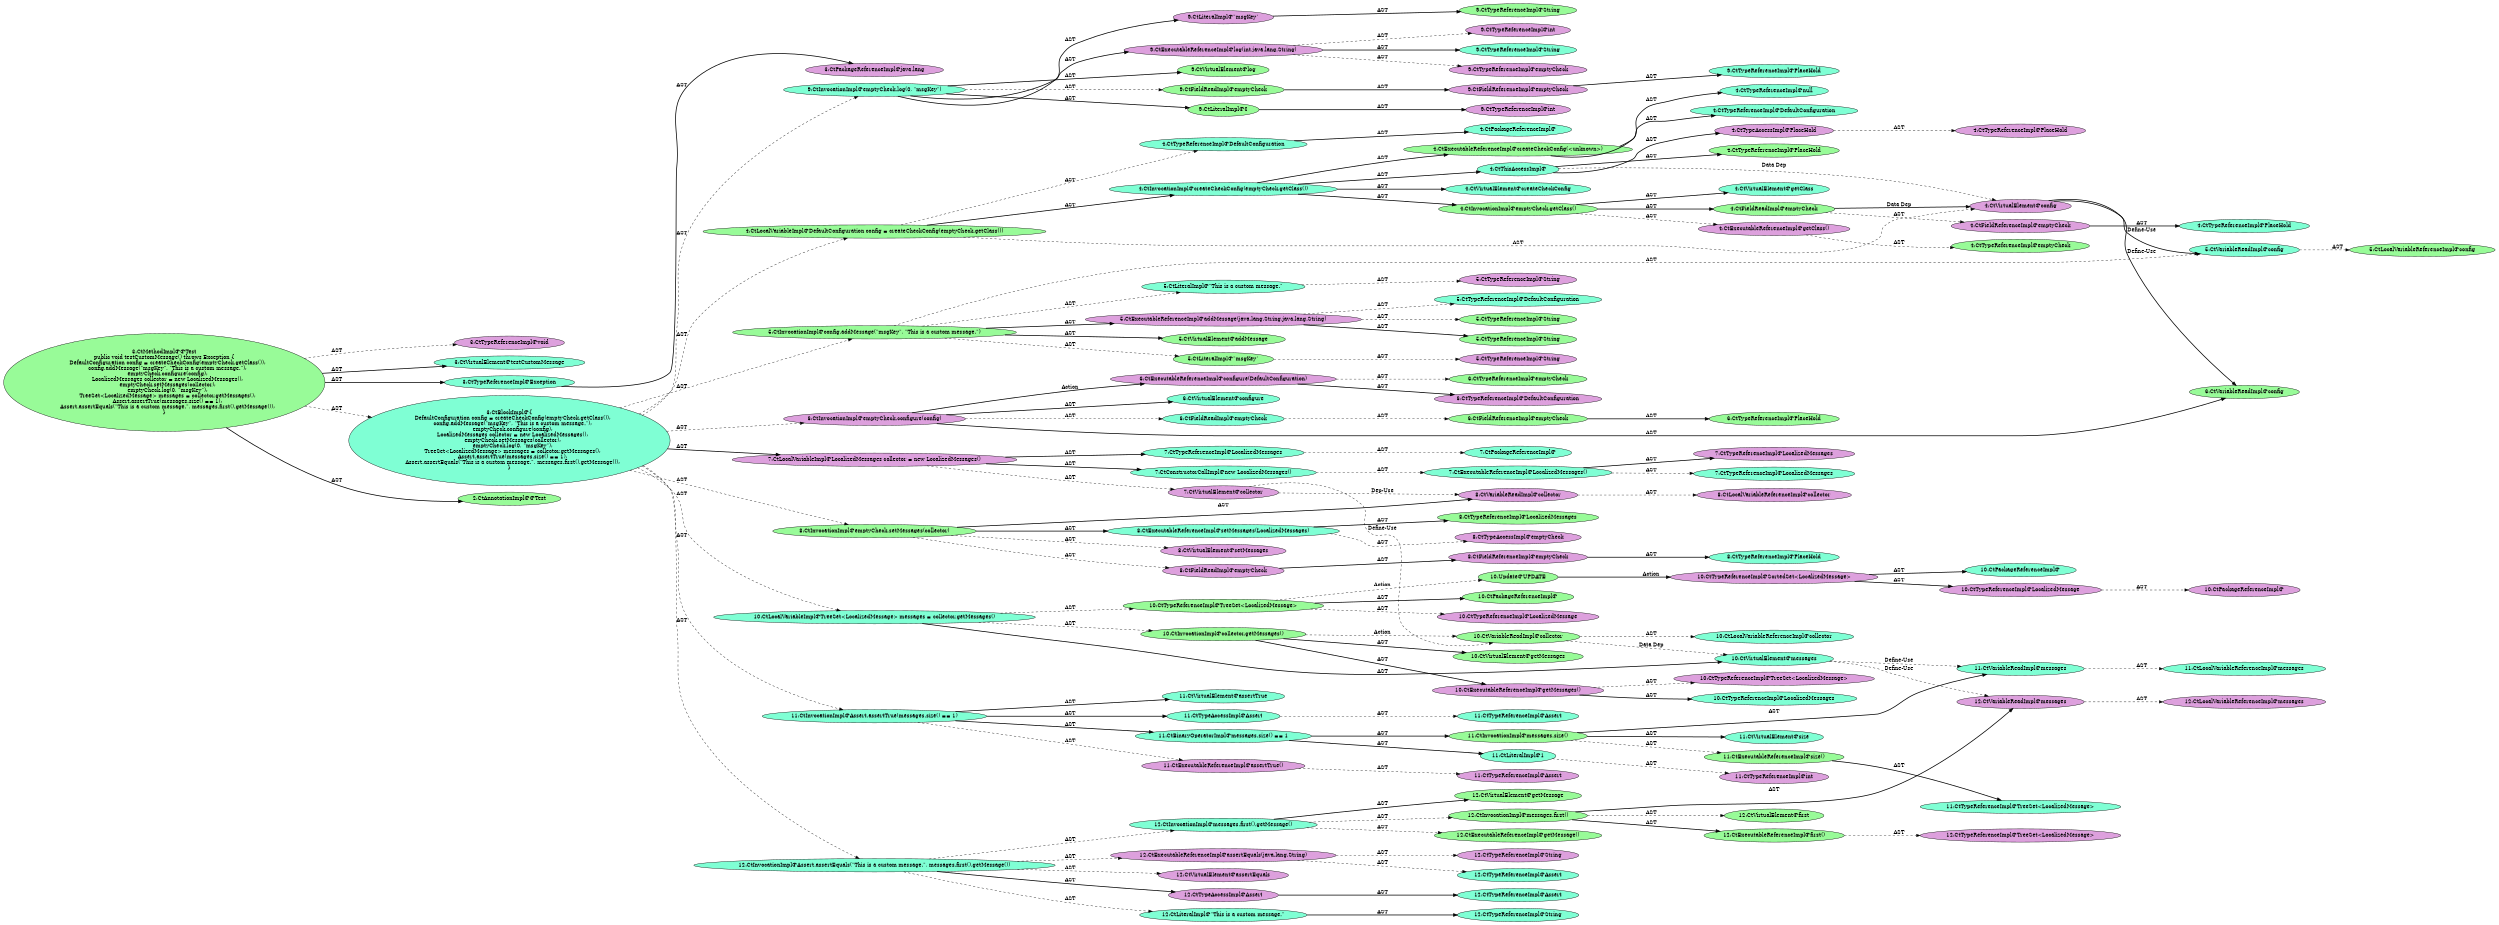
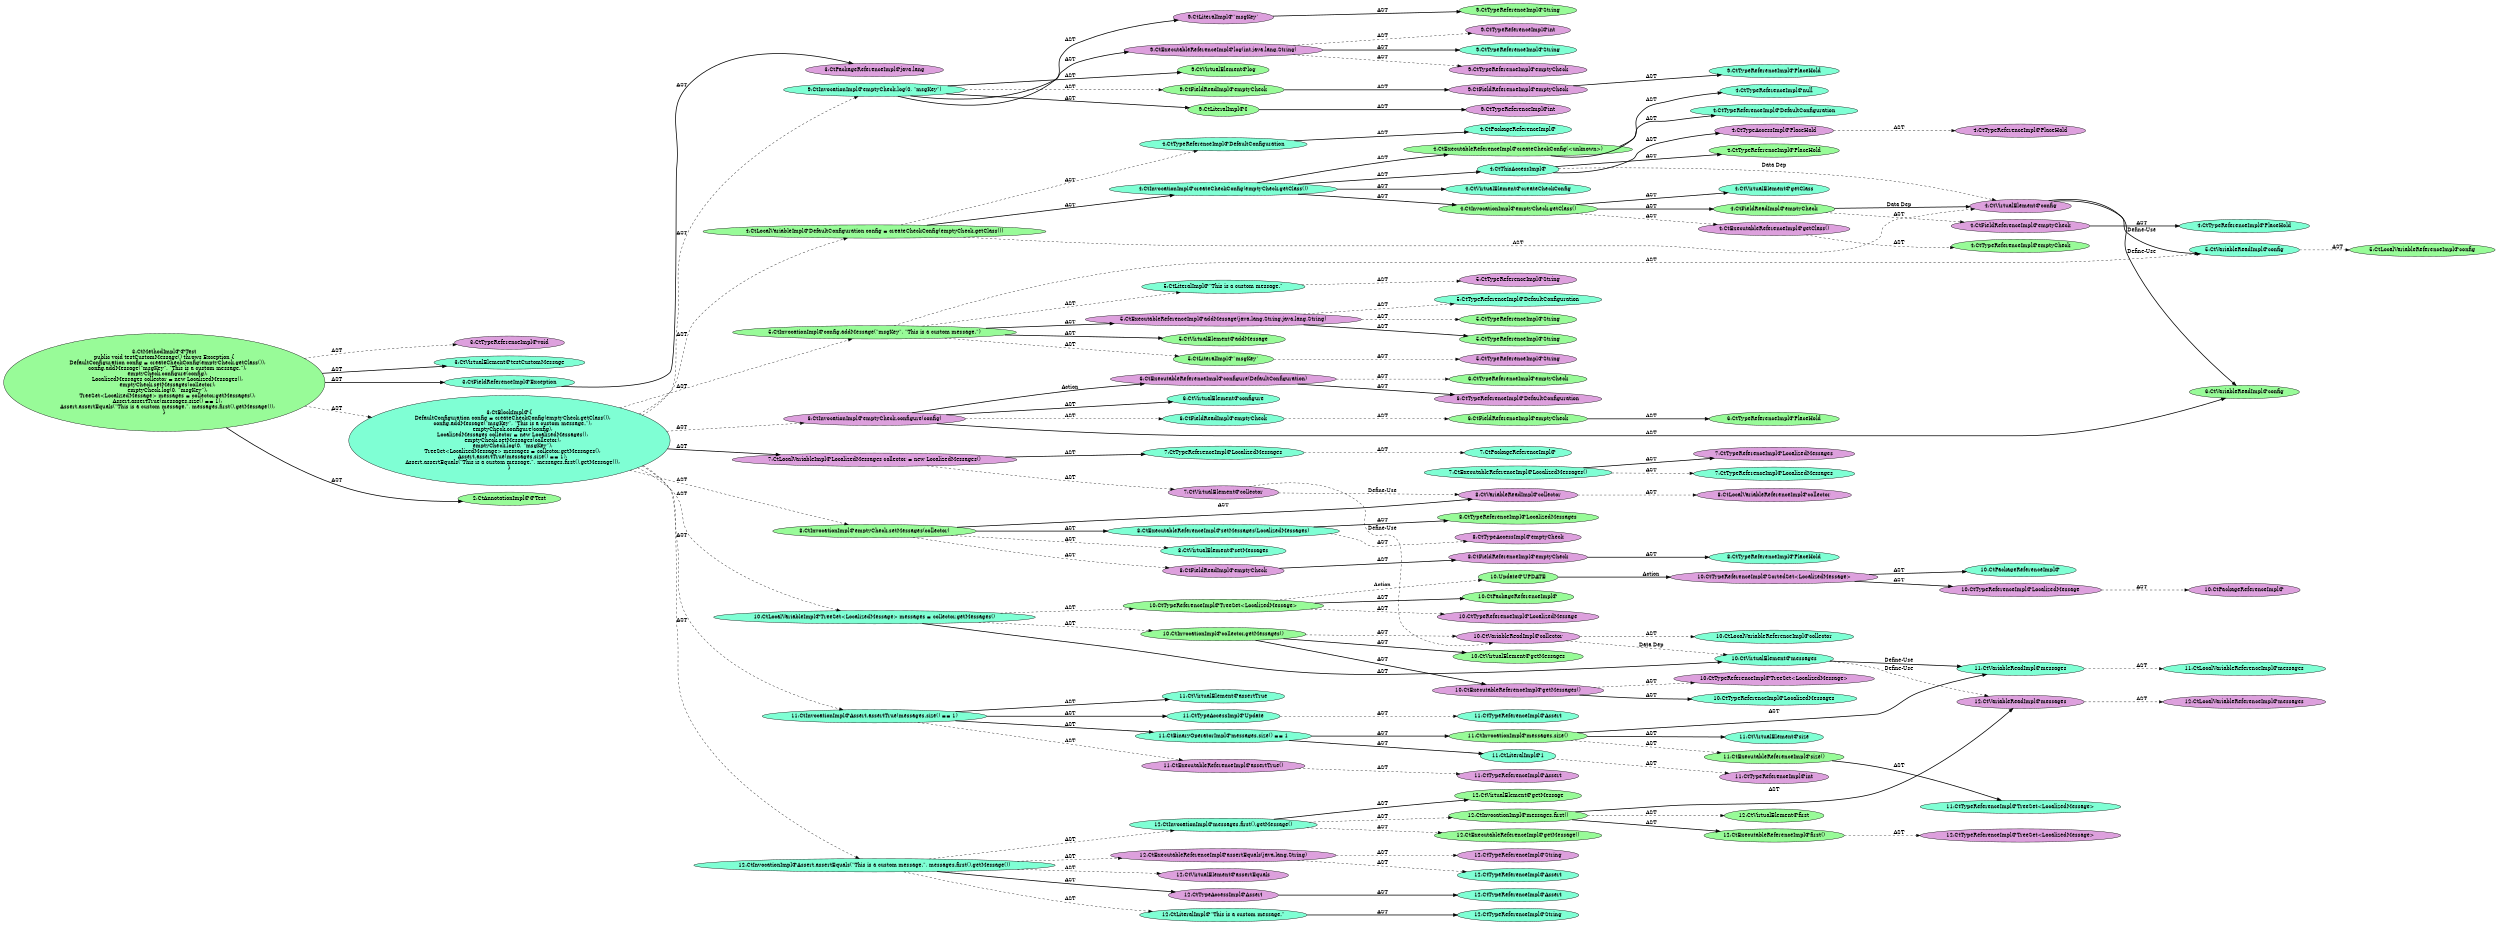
(509, 382) -> (509, 382)
(1223, 473) -> none
(1383, 491) -> (1383, 491)
(1223, 551) -> (1223, 551)
(1383, 633) -> (1383, 633)
(1518, 637) -> (1518, 637)
(1894, 664) -> (1894, 664)
(1223, 716) -> (1223, 716)
